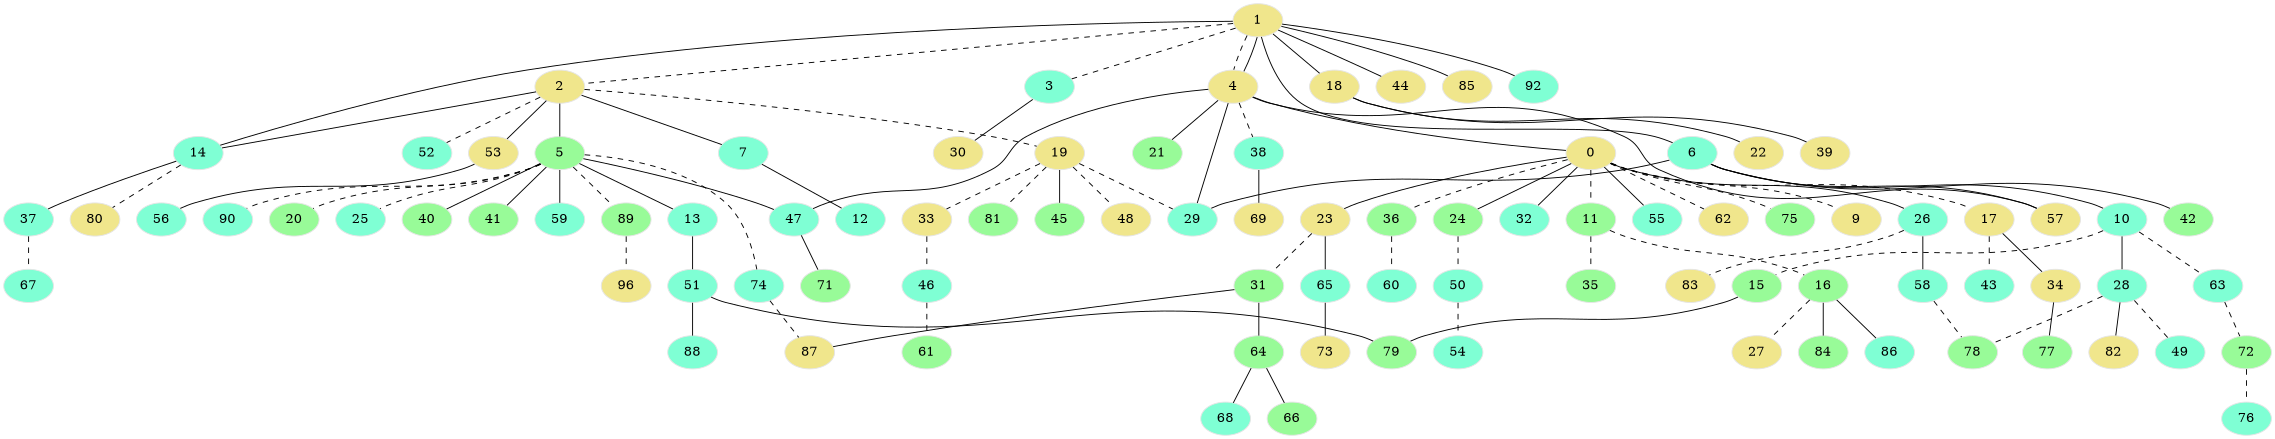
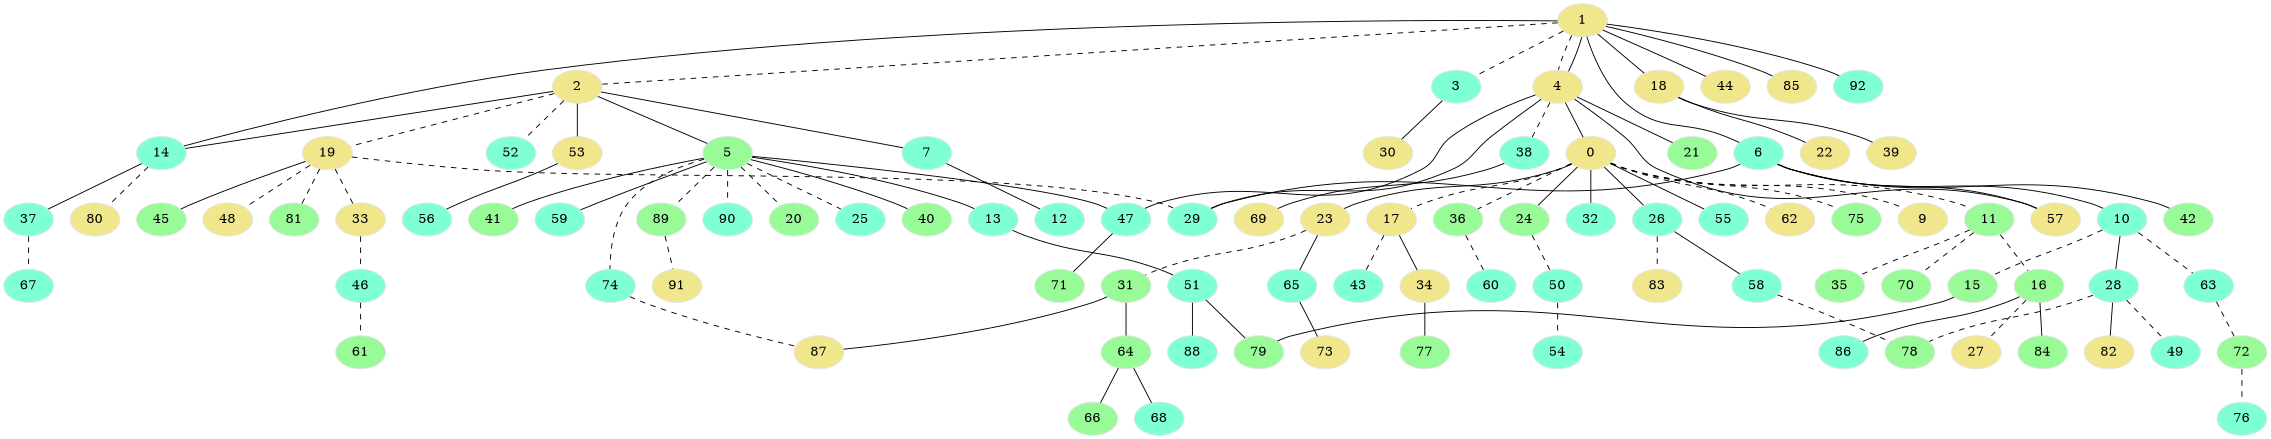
(626, 286) -> (677, 286)
none -> (1906, 286)
